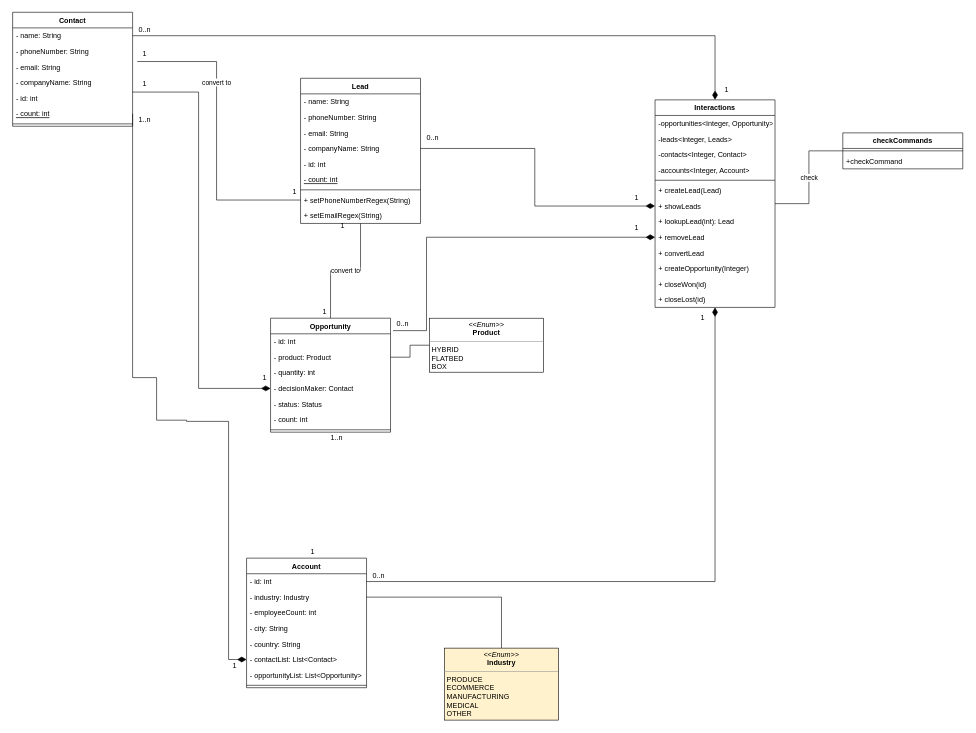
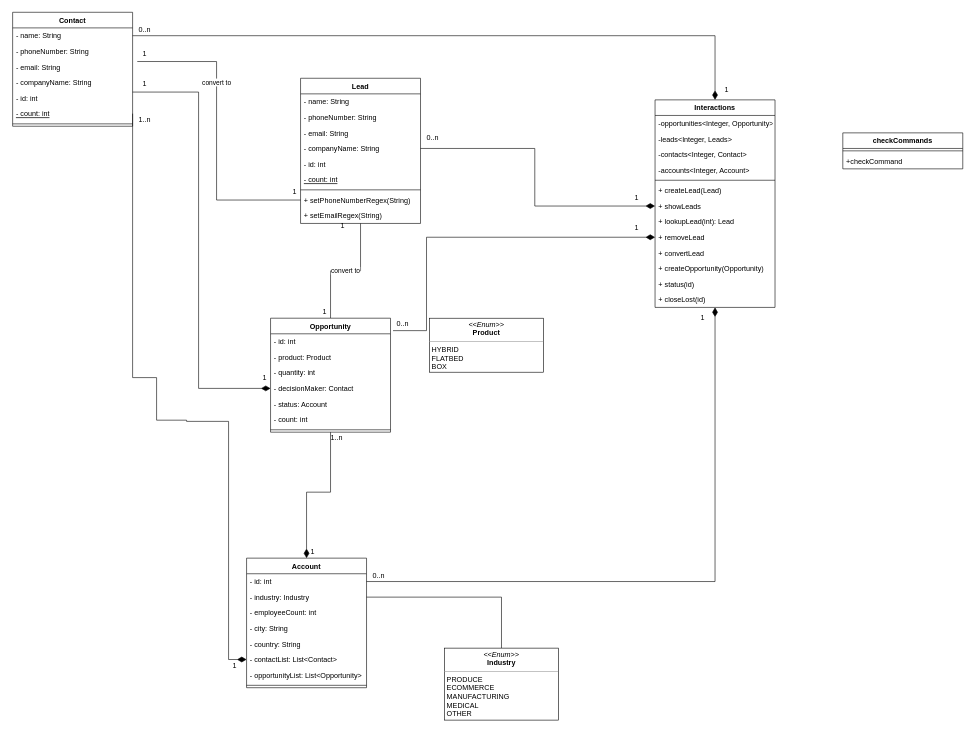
(794, 204) -> none
(713, 269) -> (720, 269)
(684, 284) -> (681, 284)
(410, 350) -> none
(303, 404) -> (305, 404)
none -> (330, 464)
(501, 684) -> (501, 684)
